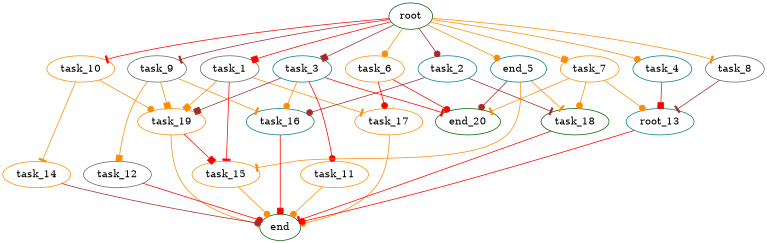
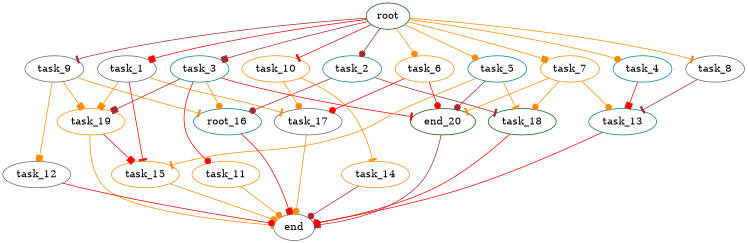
(519, 69) -> (497, 69)
(124, 94) -> (289, 90)
(280, 122) -> (227, 122)
(389, 122) -> (308, 122)
(660, 122) -> (623, 122)
none -> (409, 194)
(280, 227) -> (294, 227)
